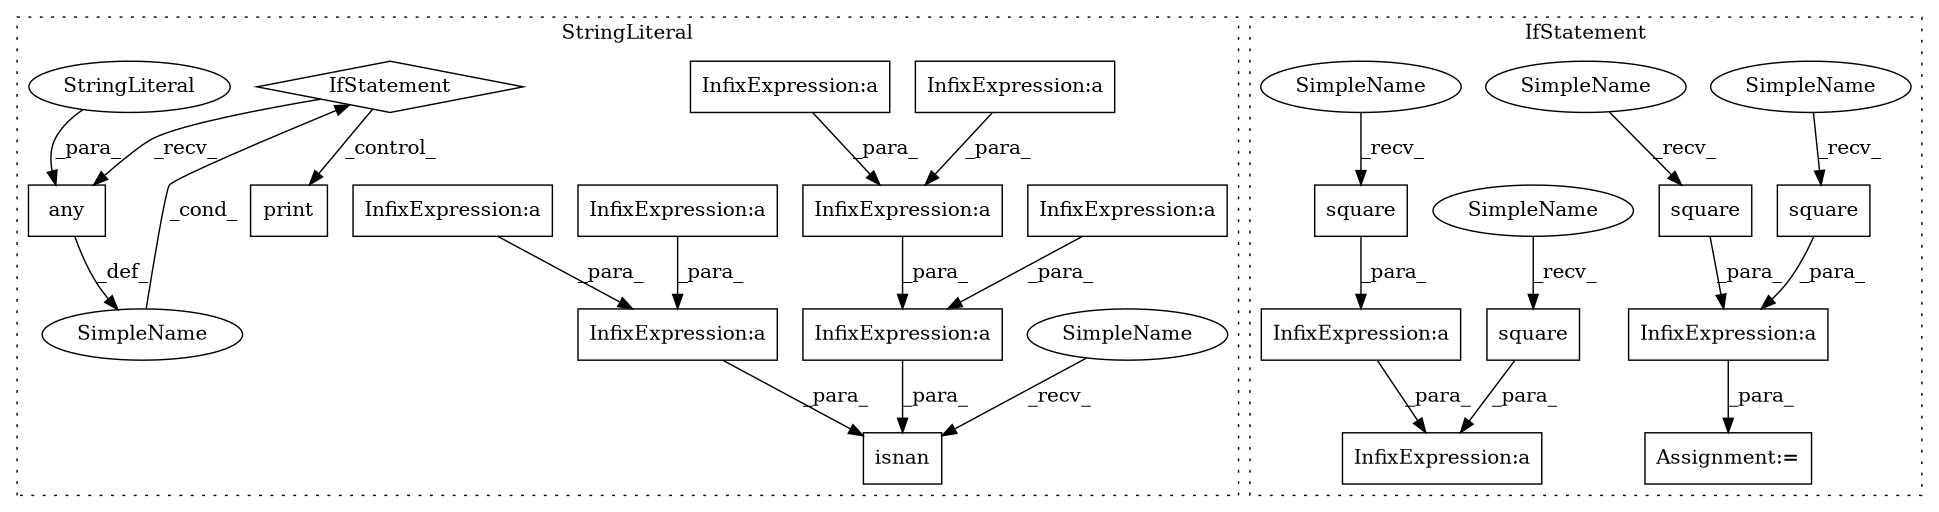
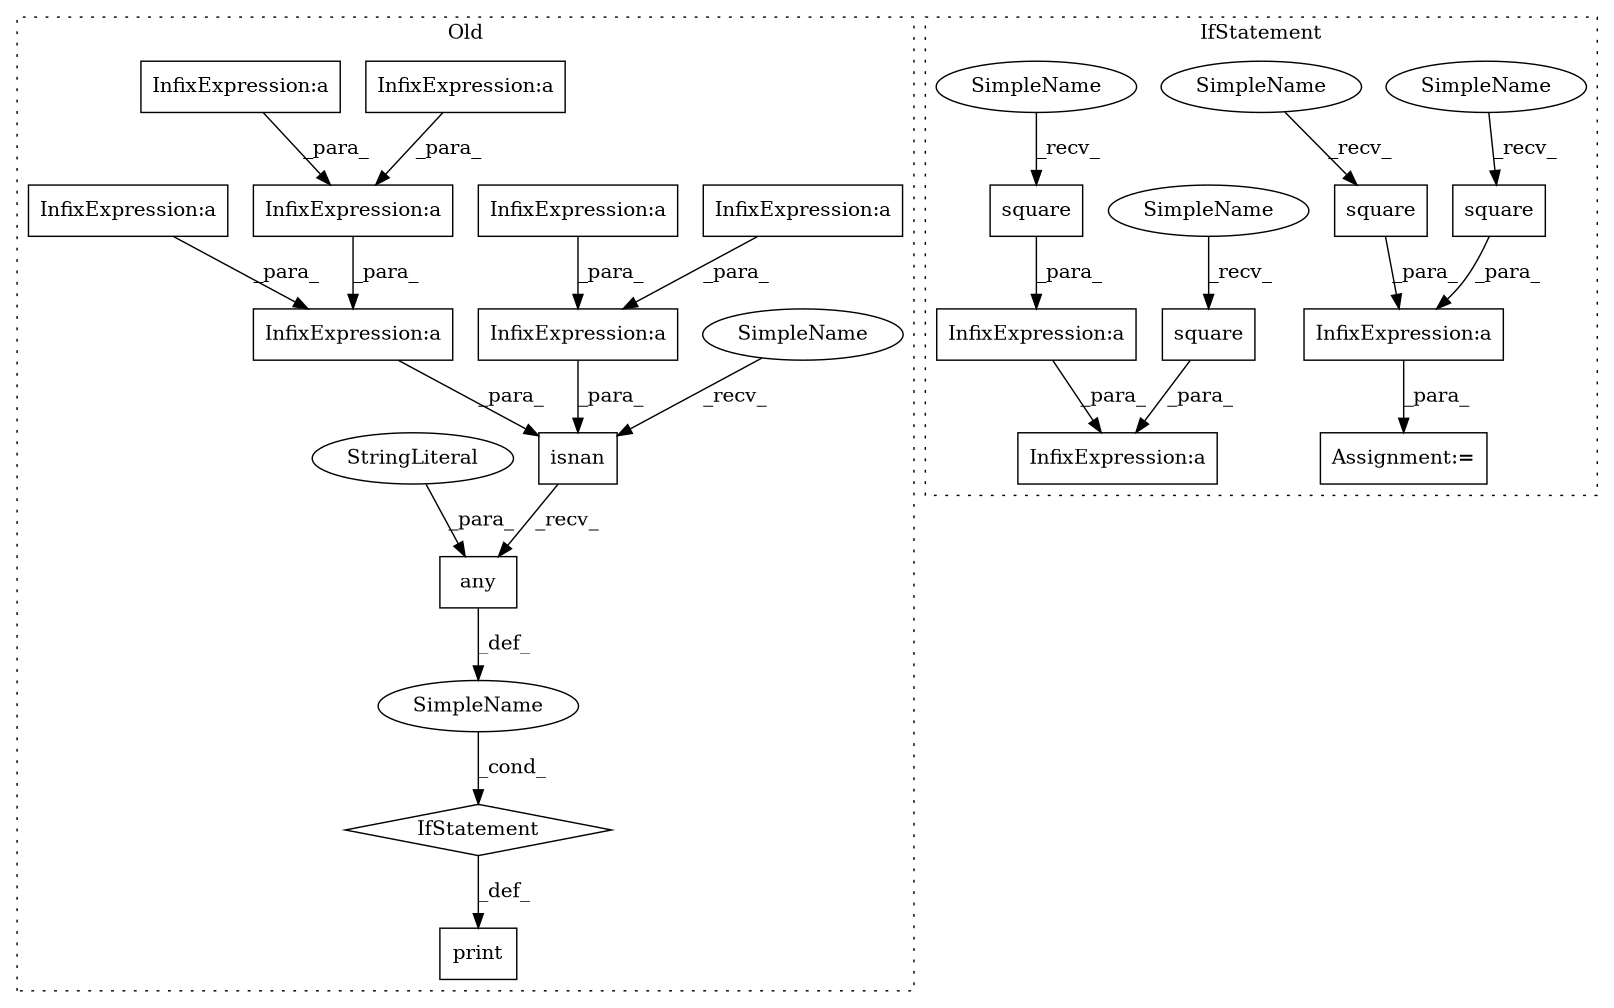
(628, 33) -> (466, 33)
(206, 122) -> (533, 515)
(390, 149) -> (505, 892)
